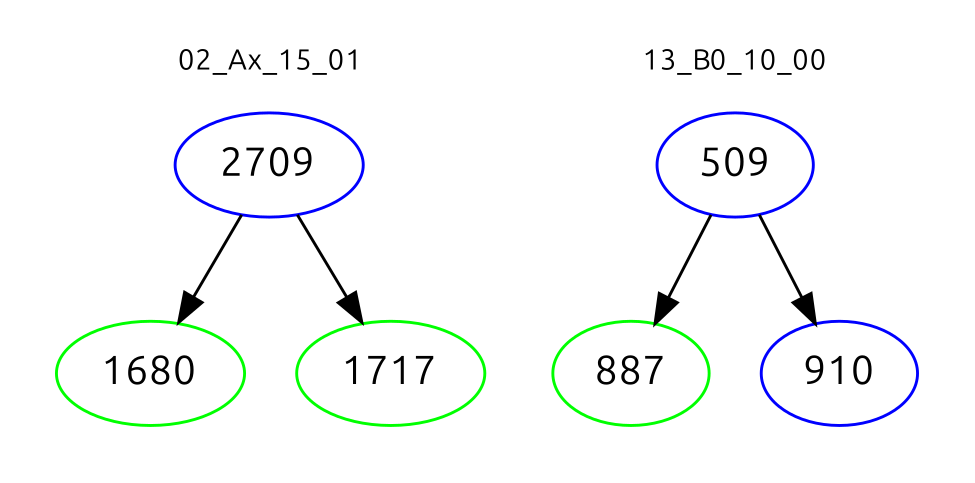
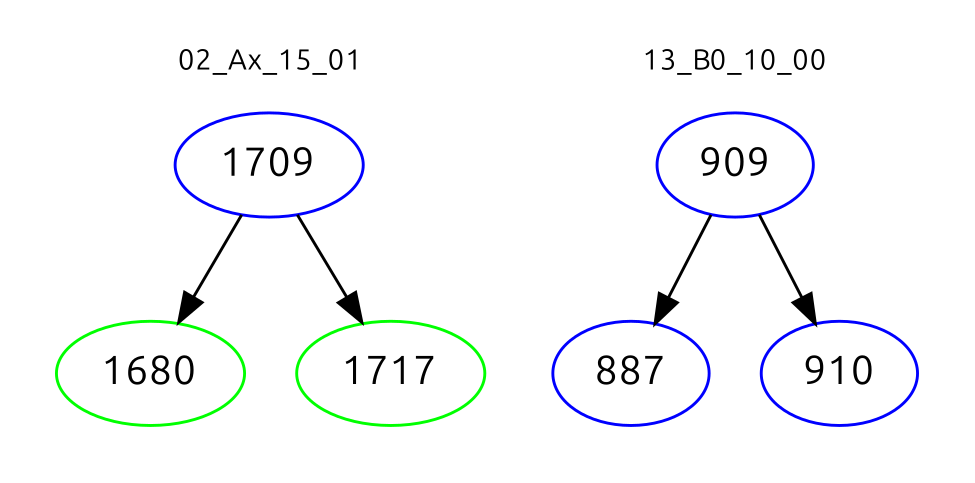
(269, 165) -> (269, 165)
(735, 165) -> (735, 165)
(631, 373) -> (631, 373)
